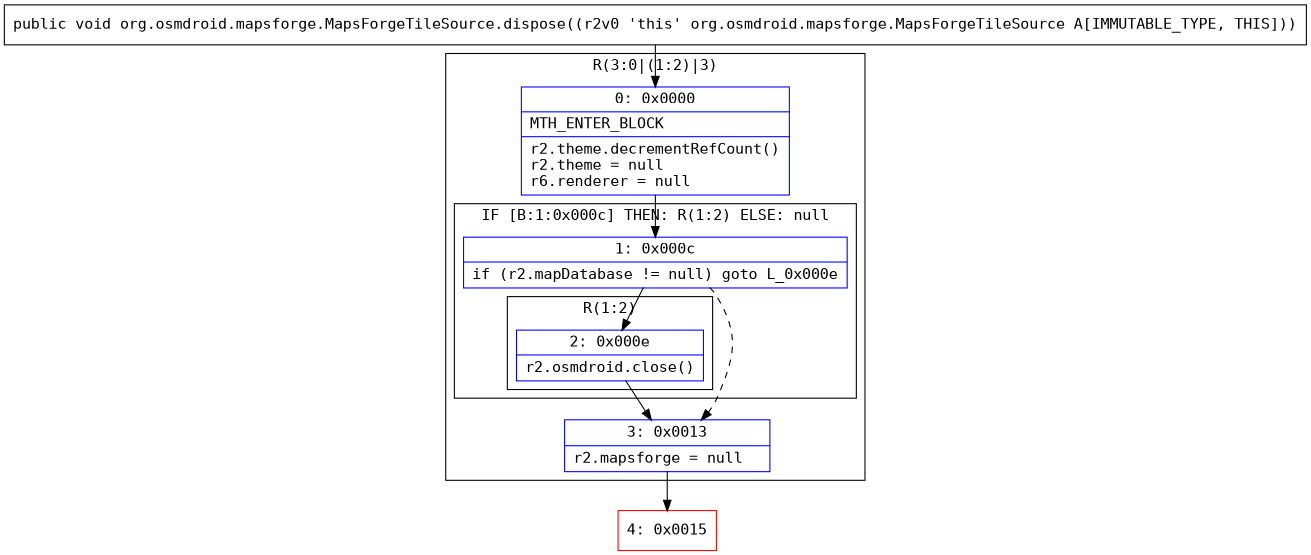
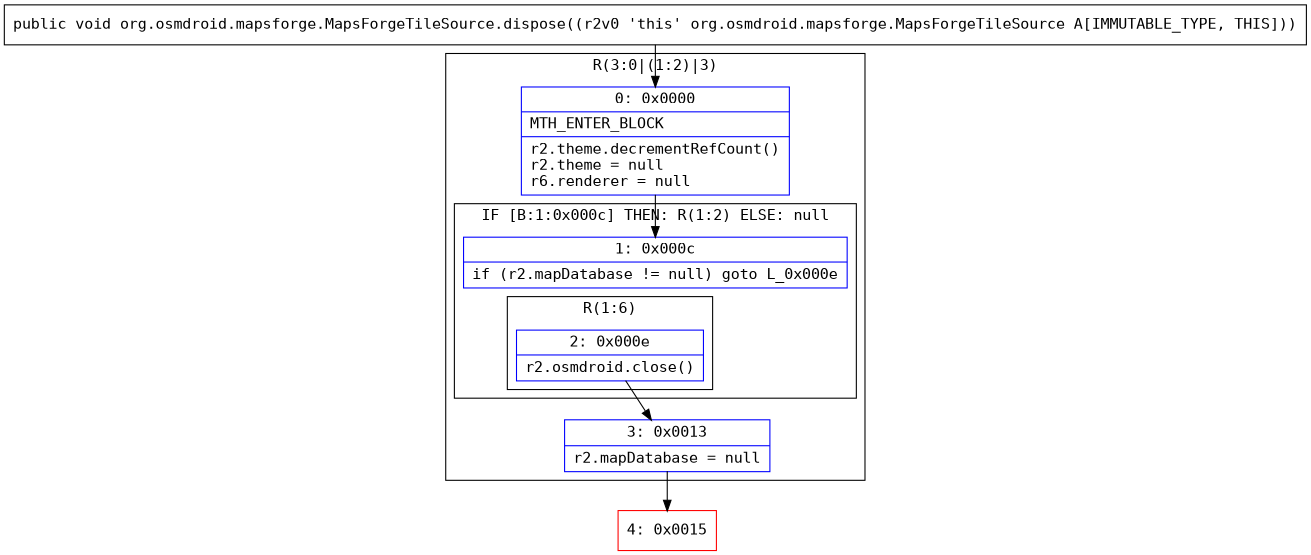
(635, 304) -> none
(610, 309) -> (610, 309)
(732, 349) -> none
(658, 458) -> (667, 458)
